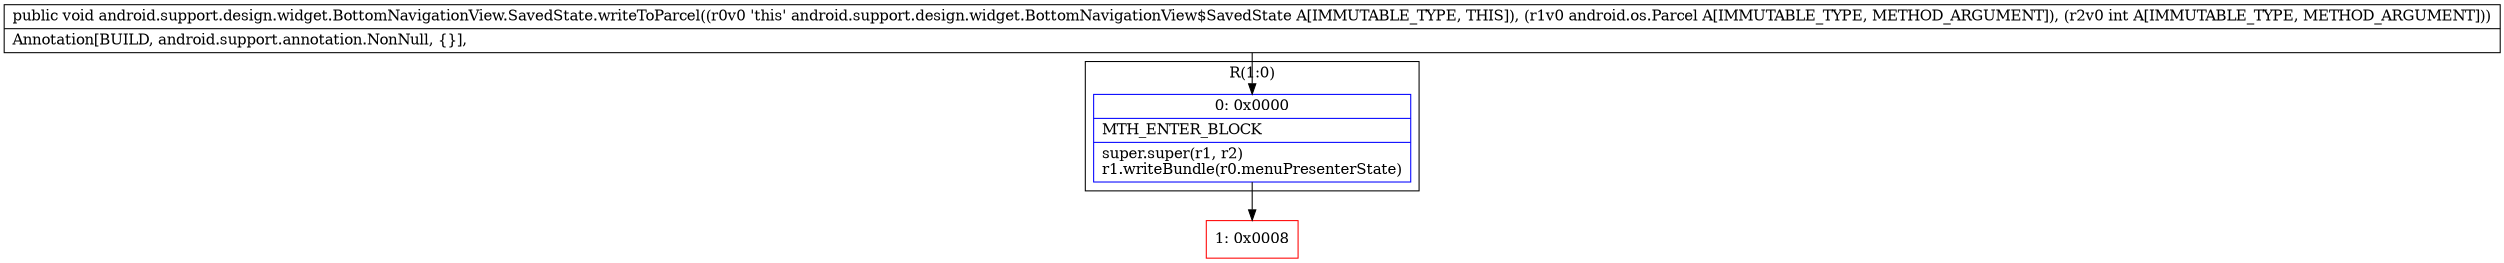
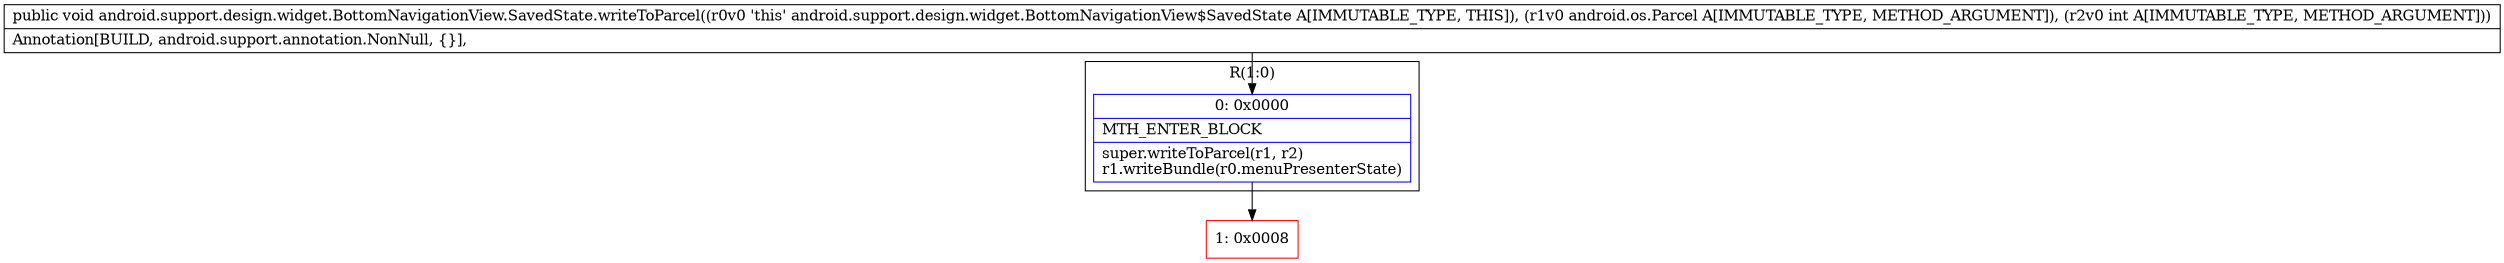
(1173, 154) -> (1203, 154)
